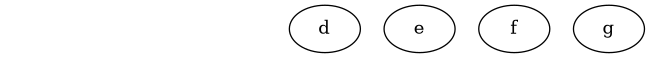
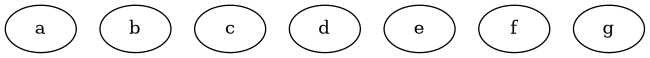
none -> (41, 29)
none -> (135, 29)
none -> (230, 29)
